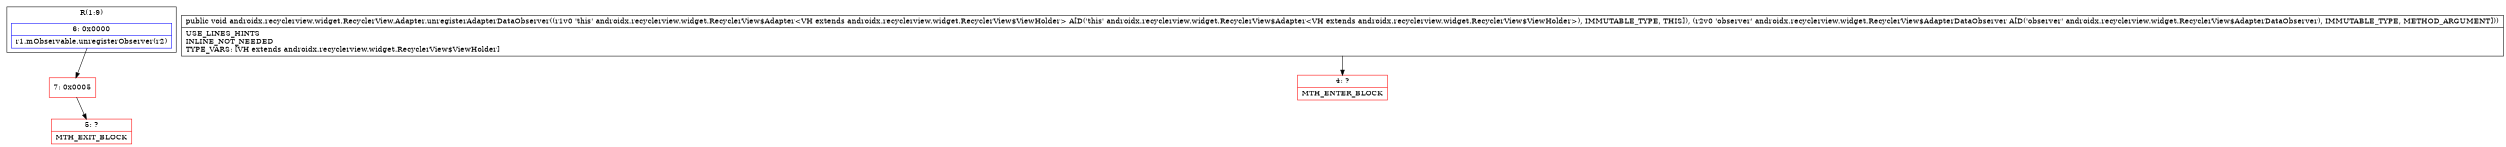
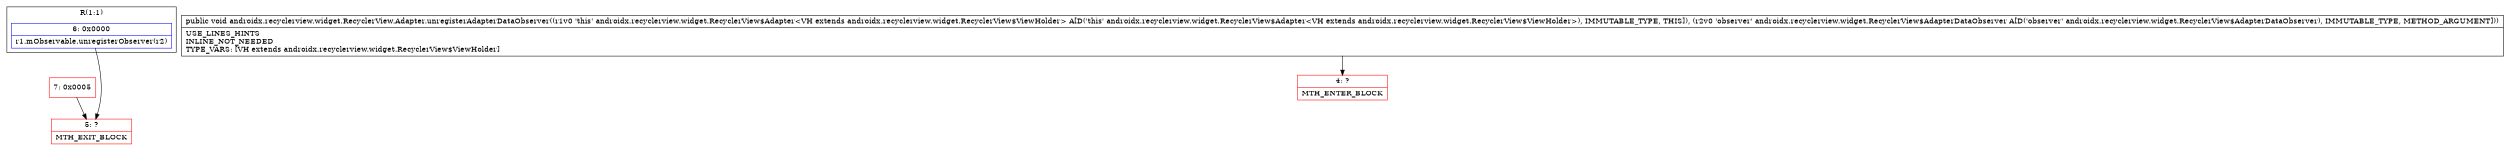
(92, 13) -> (92, 13)
(82, 60) -> (101, 81)
